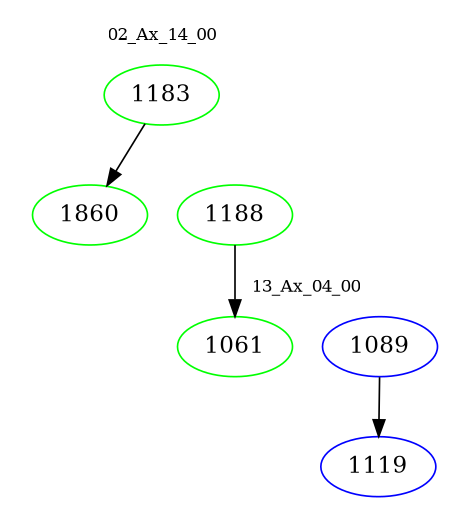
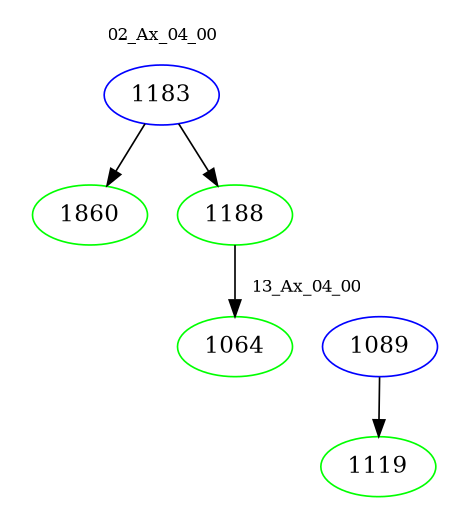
(162, 36) -> (162, 36)
(162, 95) -> (162, 95)
none -> (194, 147)
(235, 347) -> (235, 347)
(378, 467) -> (378, 467)
